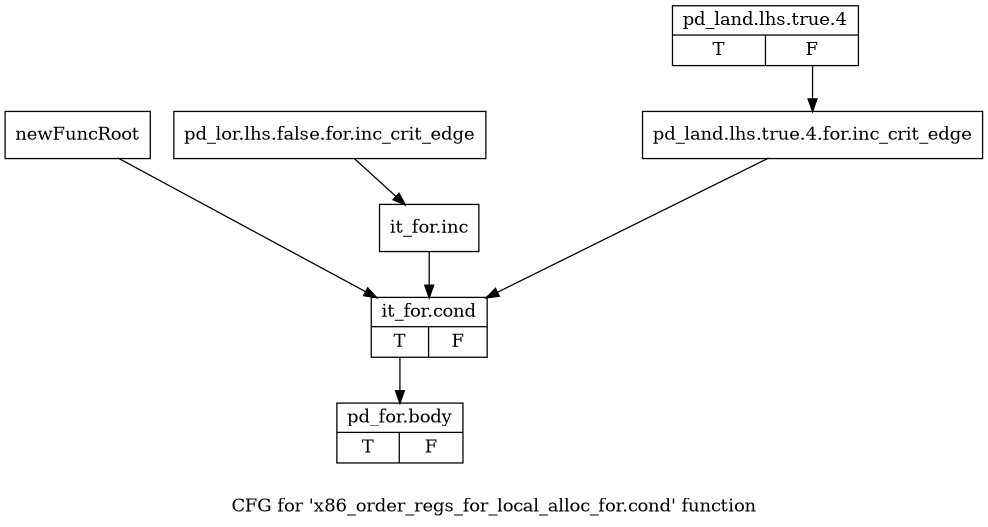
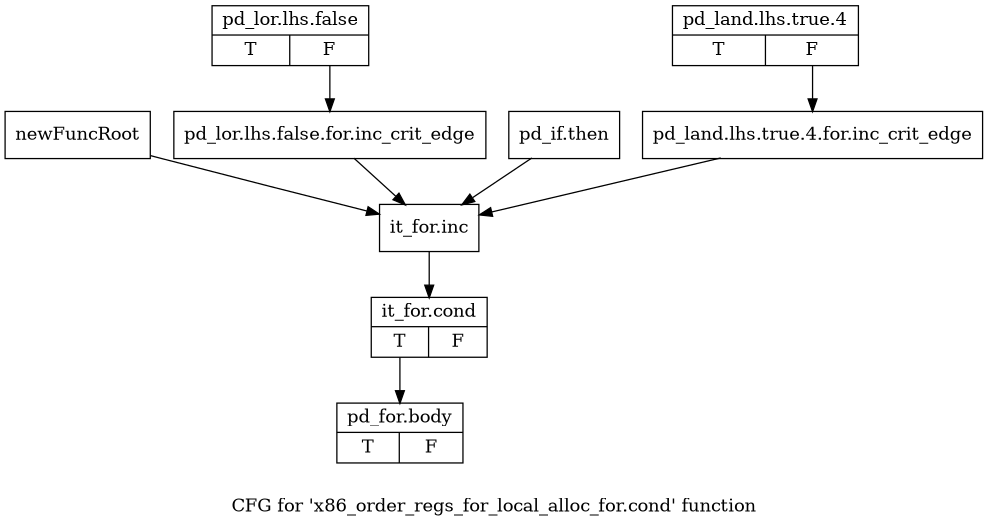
none -> (290, 36)
none -> (564, 135)
(242, 225) -> (259, 184)
(633, 225) -> (606, 185)
